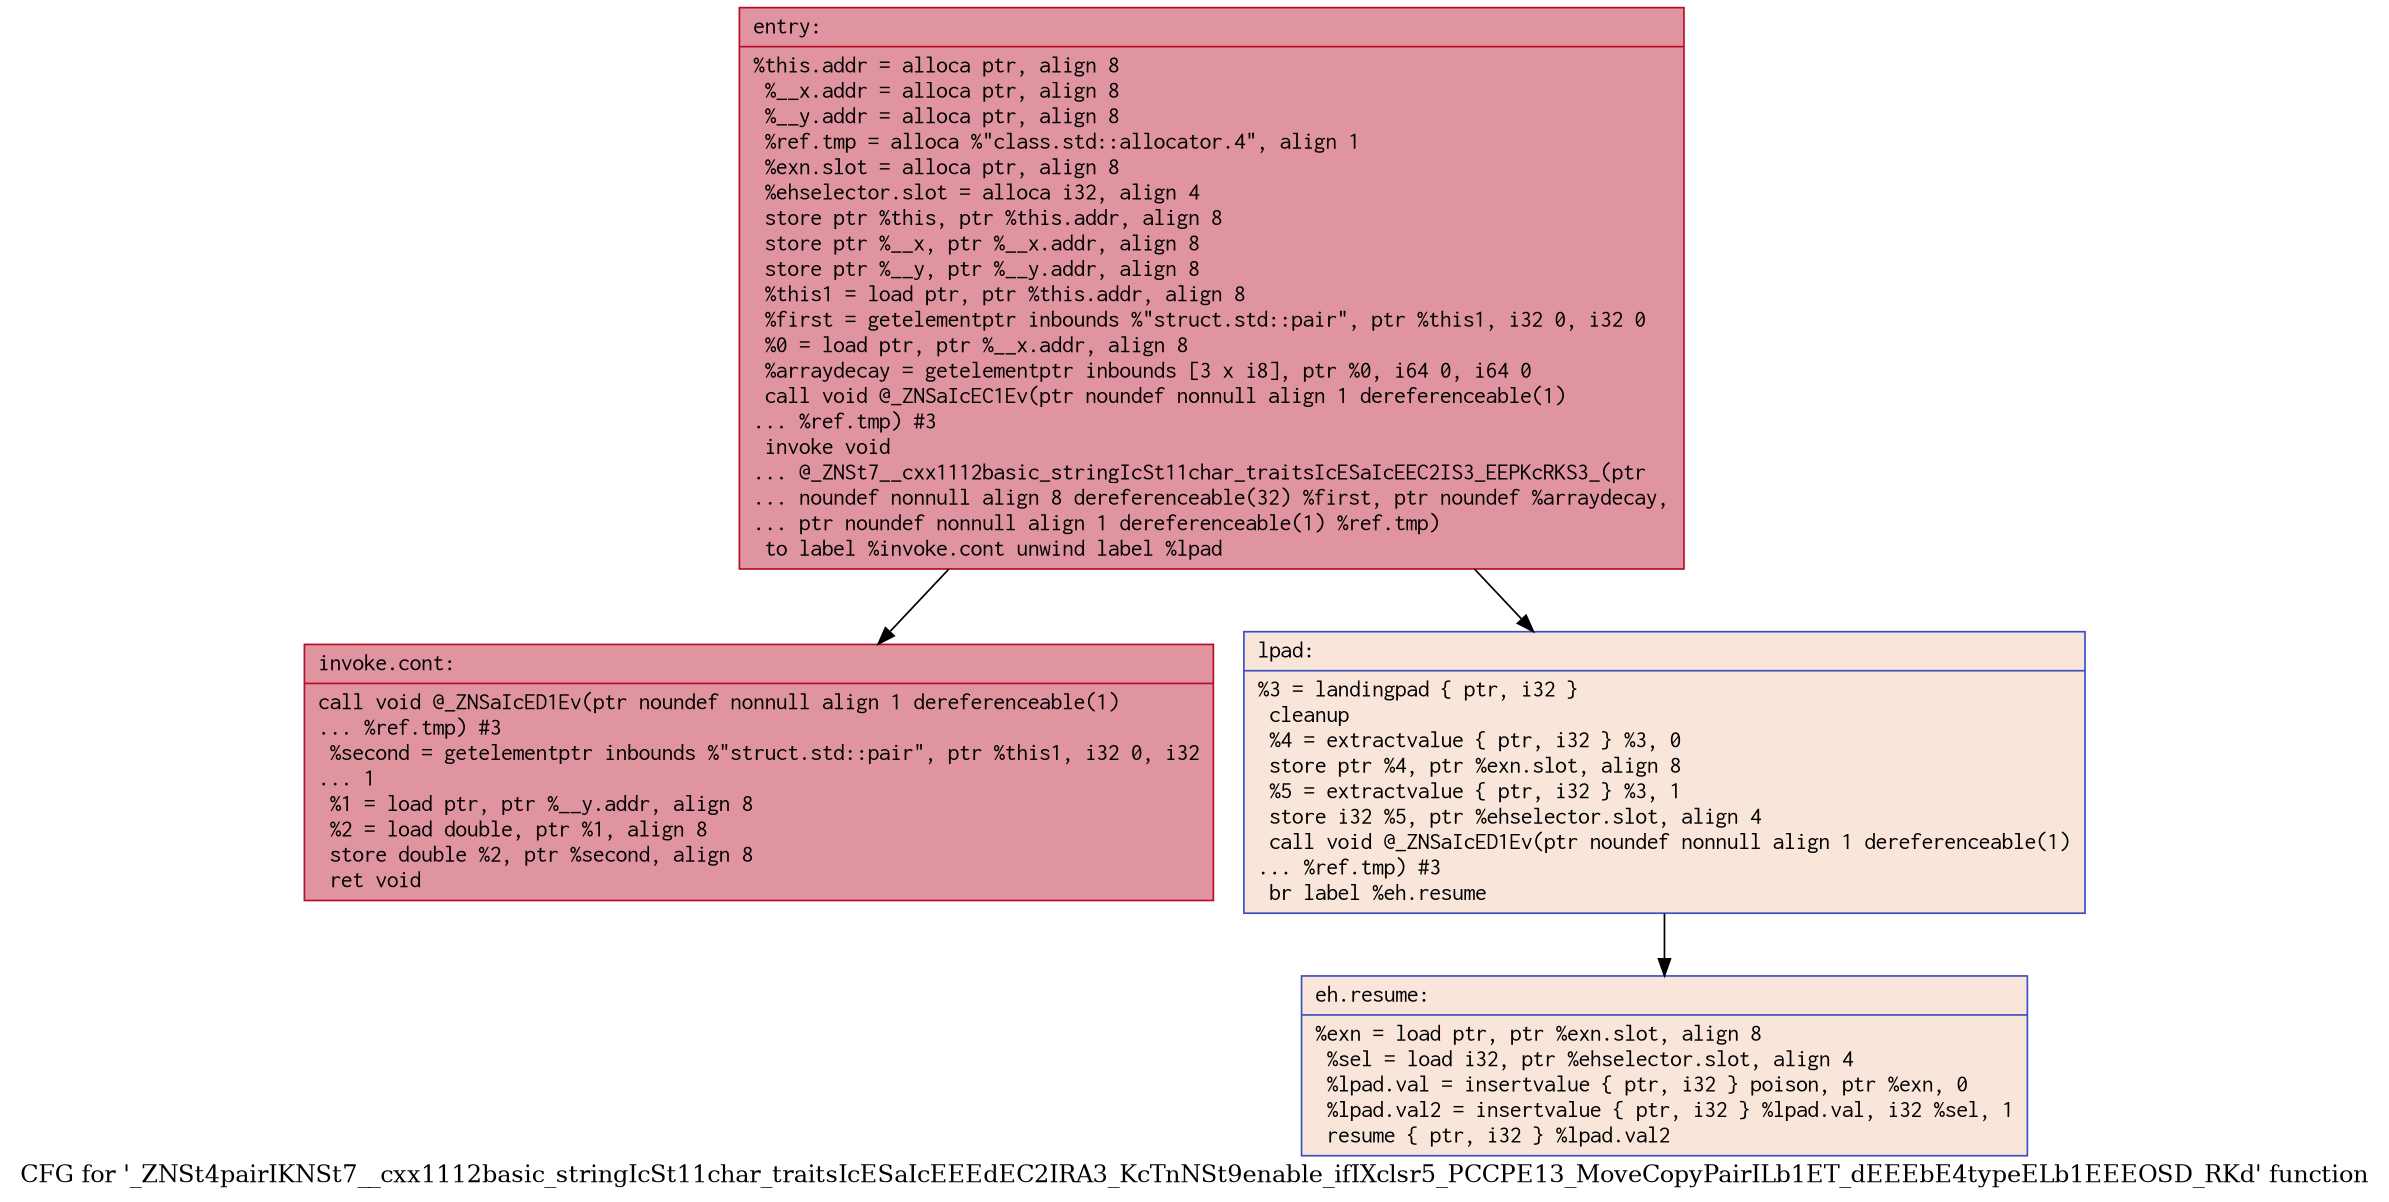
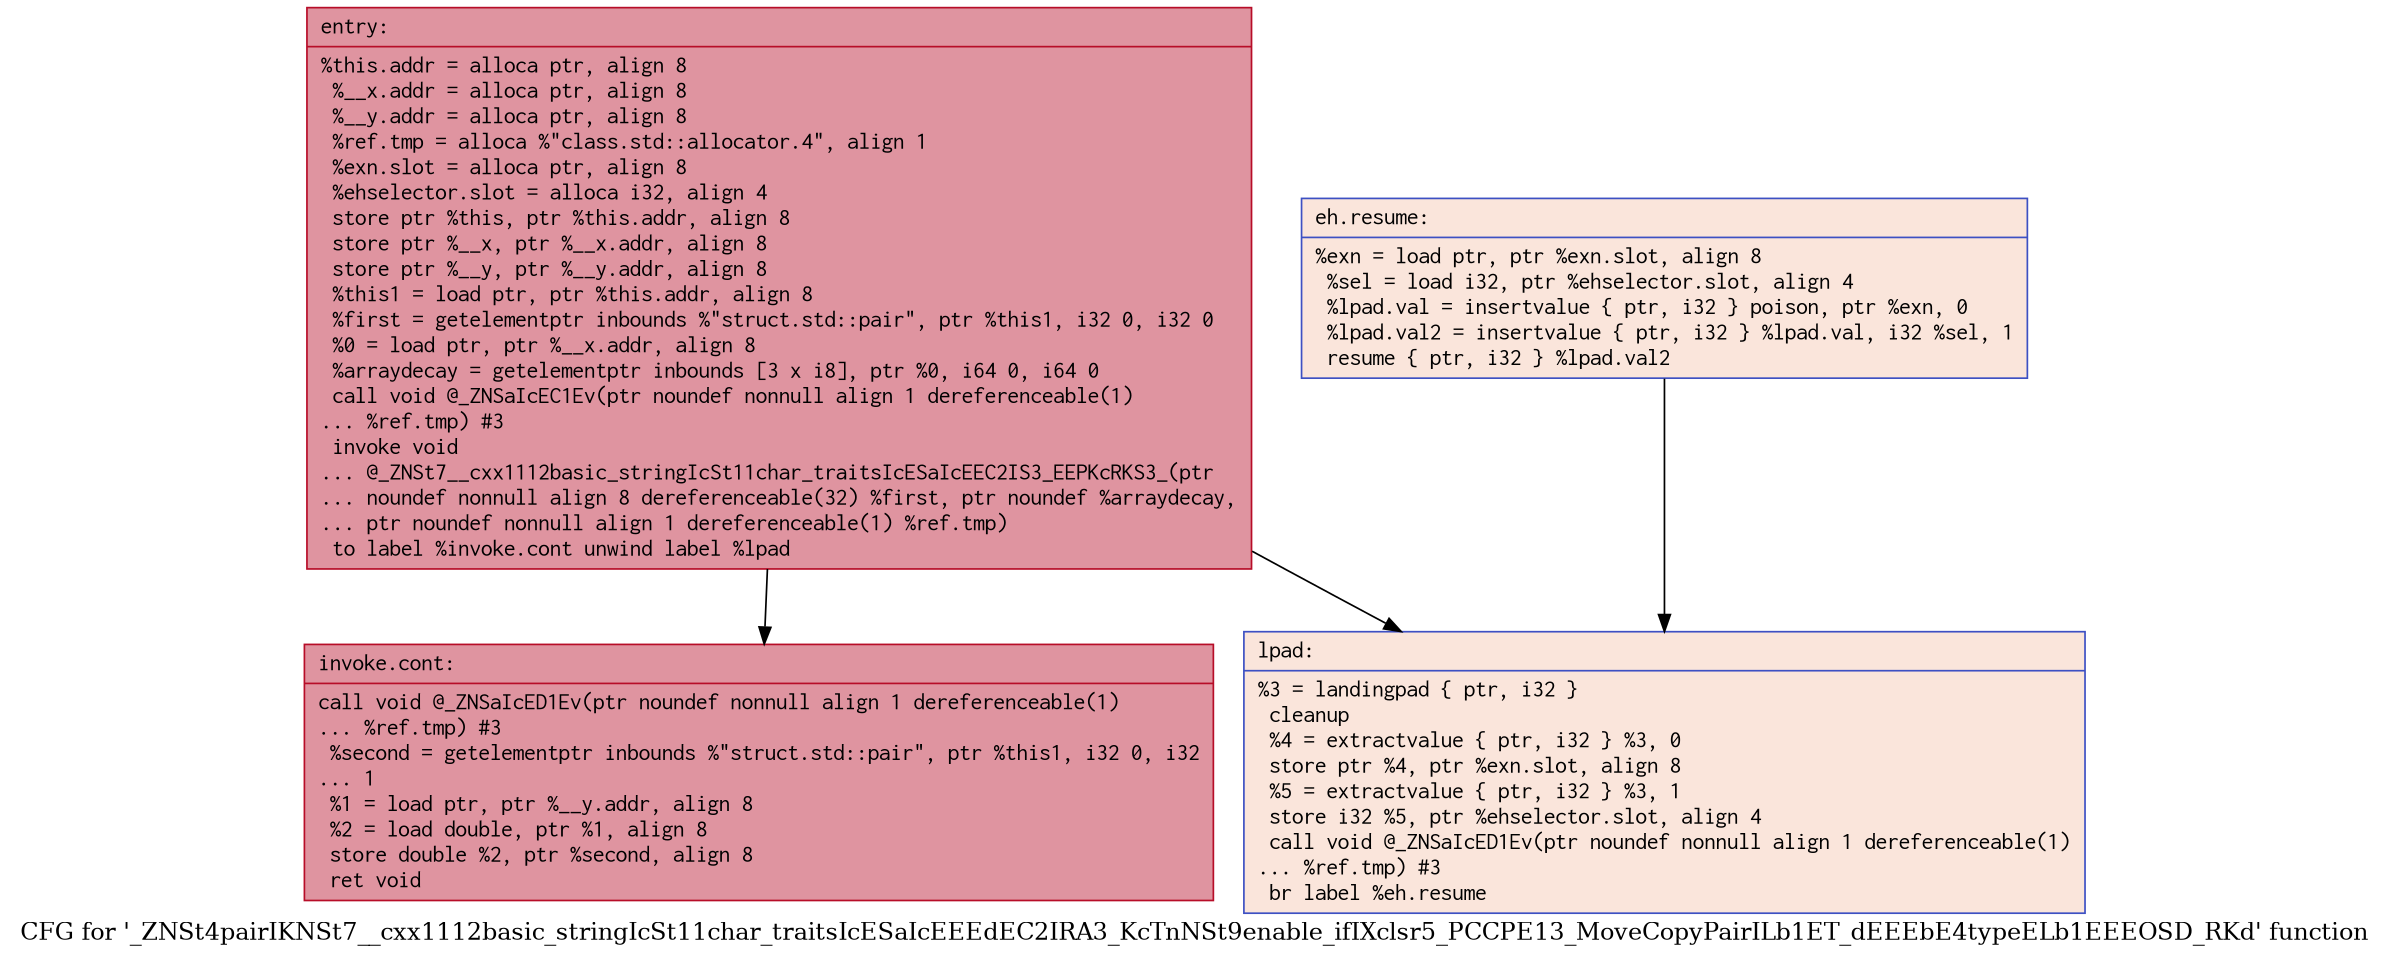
(1664, 936) -> (1664, 497)
